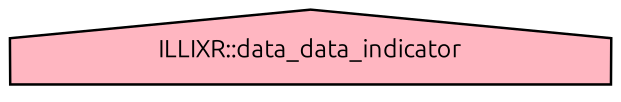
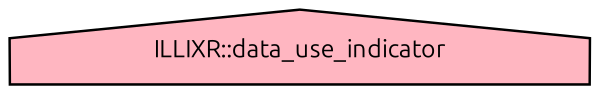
(311, 51) -> (300, 51)
